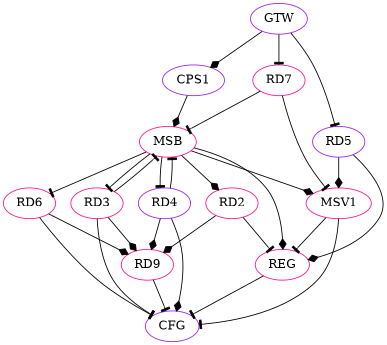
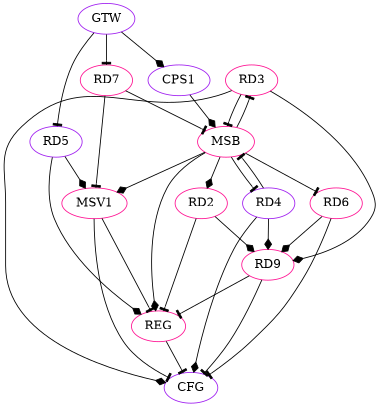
(110, 274) -> (5, 185)
none -> (222, 291)
